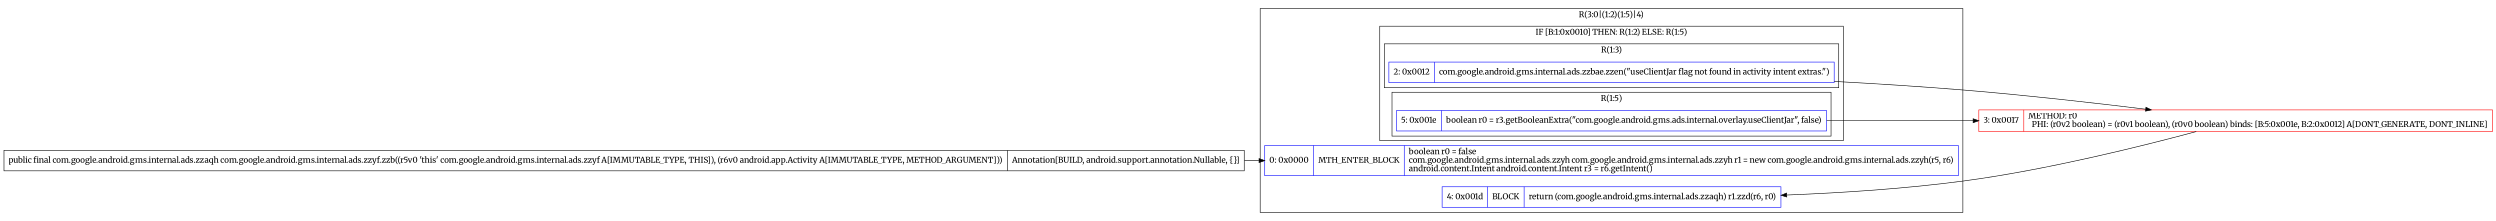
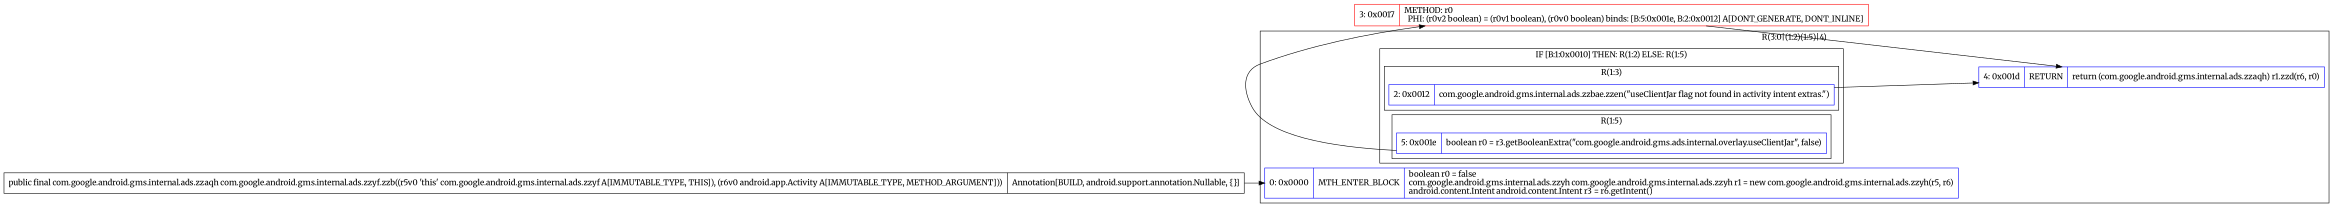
(1990, 92) -> (1904, 85)
(1506, 197) -> (2046, 77)
